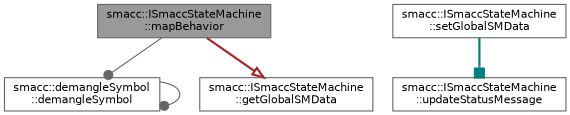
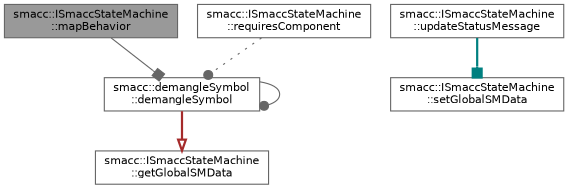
none -> (284, 21)
(479, 52) -> (477, 52)
(137, 55) -> (132, 54)
(231, 55) -> (182, 125)
